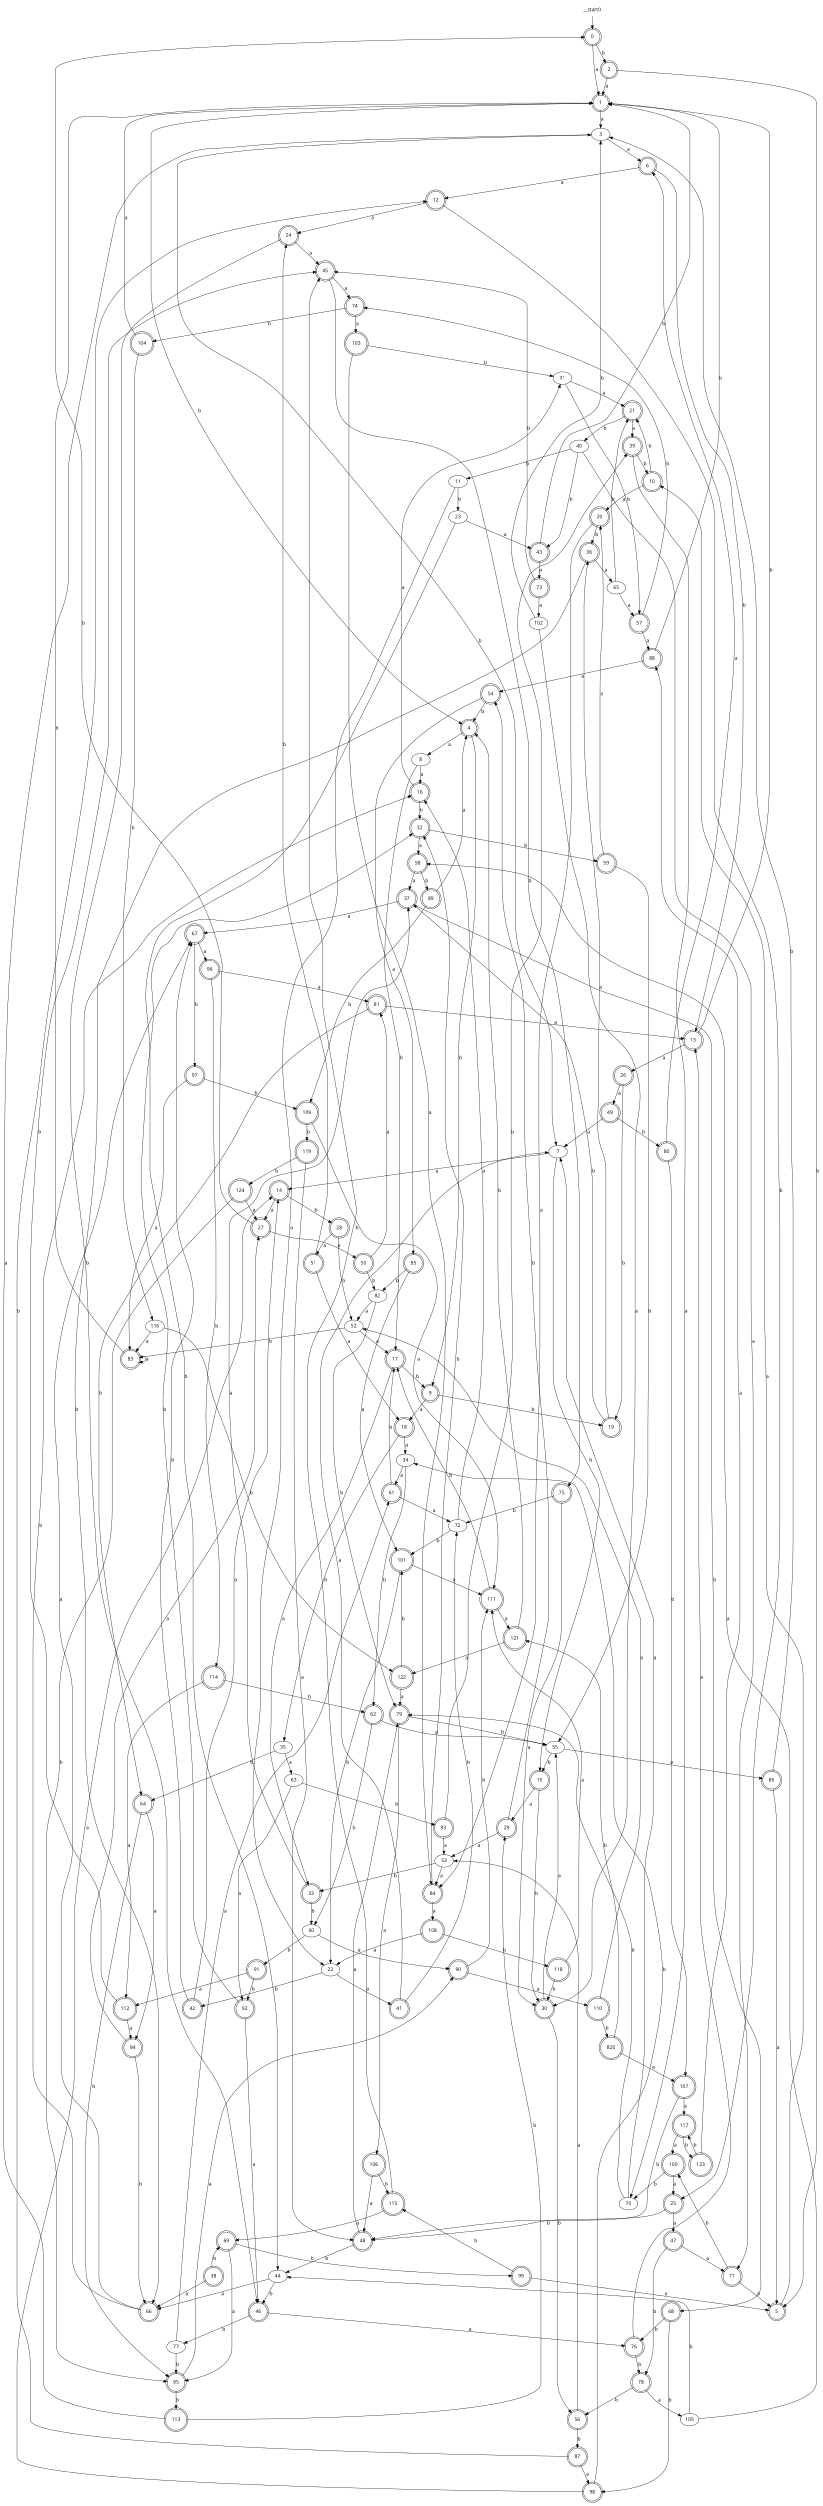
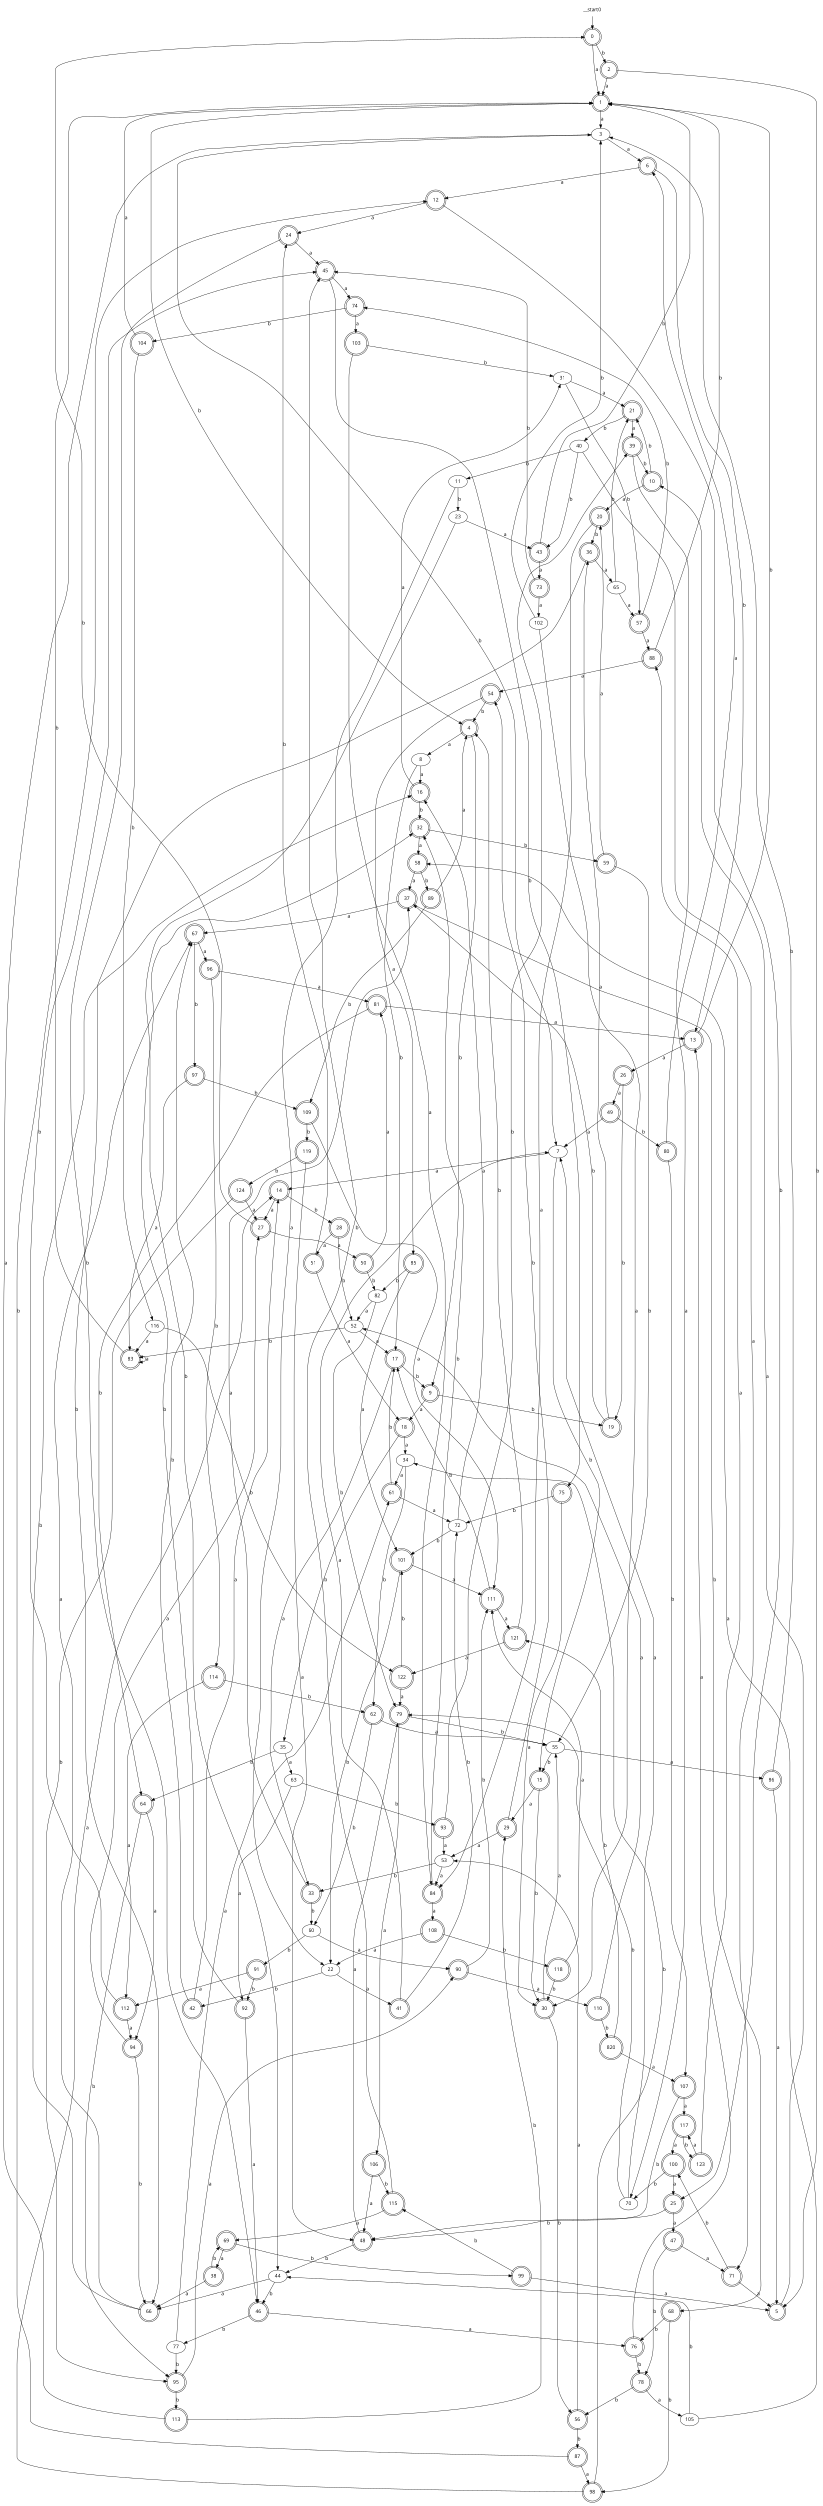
(695, 2145) -> (695, 2145)
(232, 2328) -> (221, 2257)
